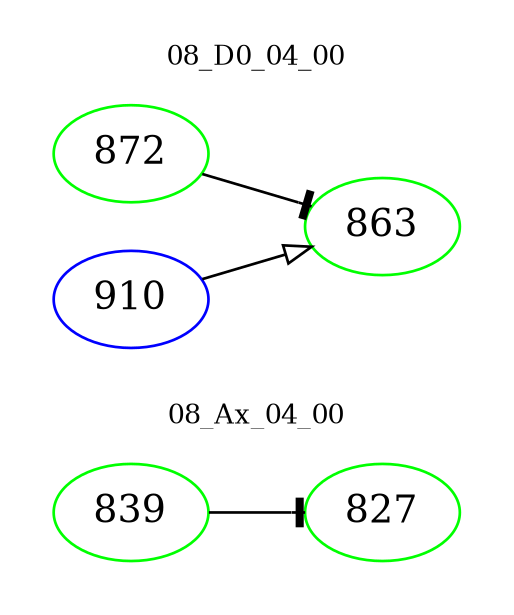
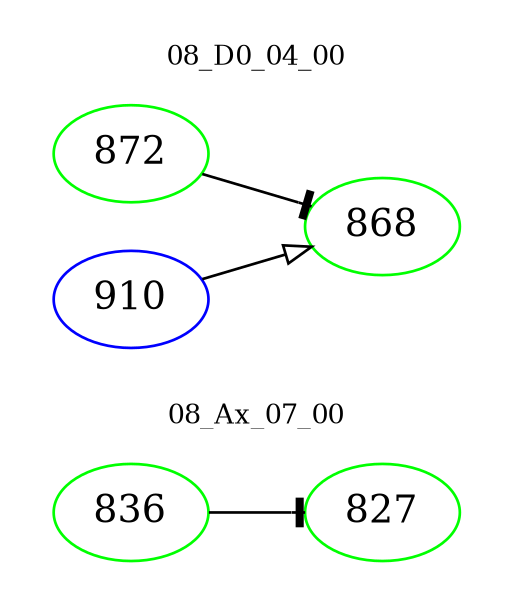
(382, 227) -> (382, 227)
(257, 417) -> (257, 417)
(131, 512) -> (131, 512)
